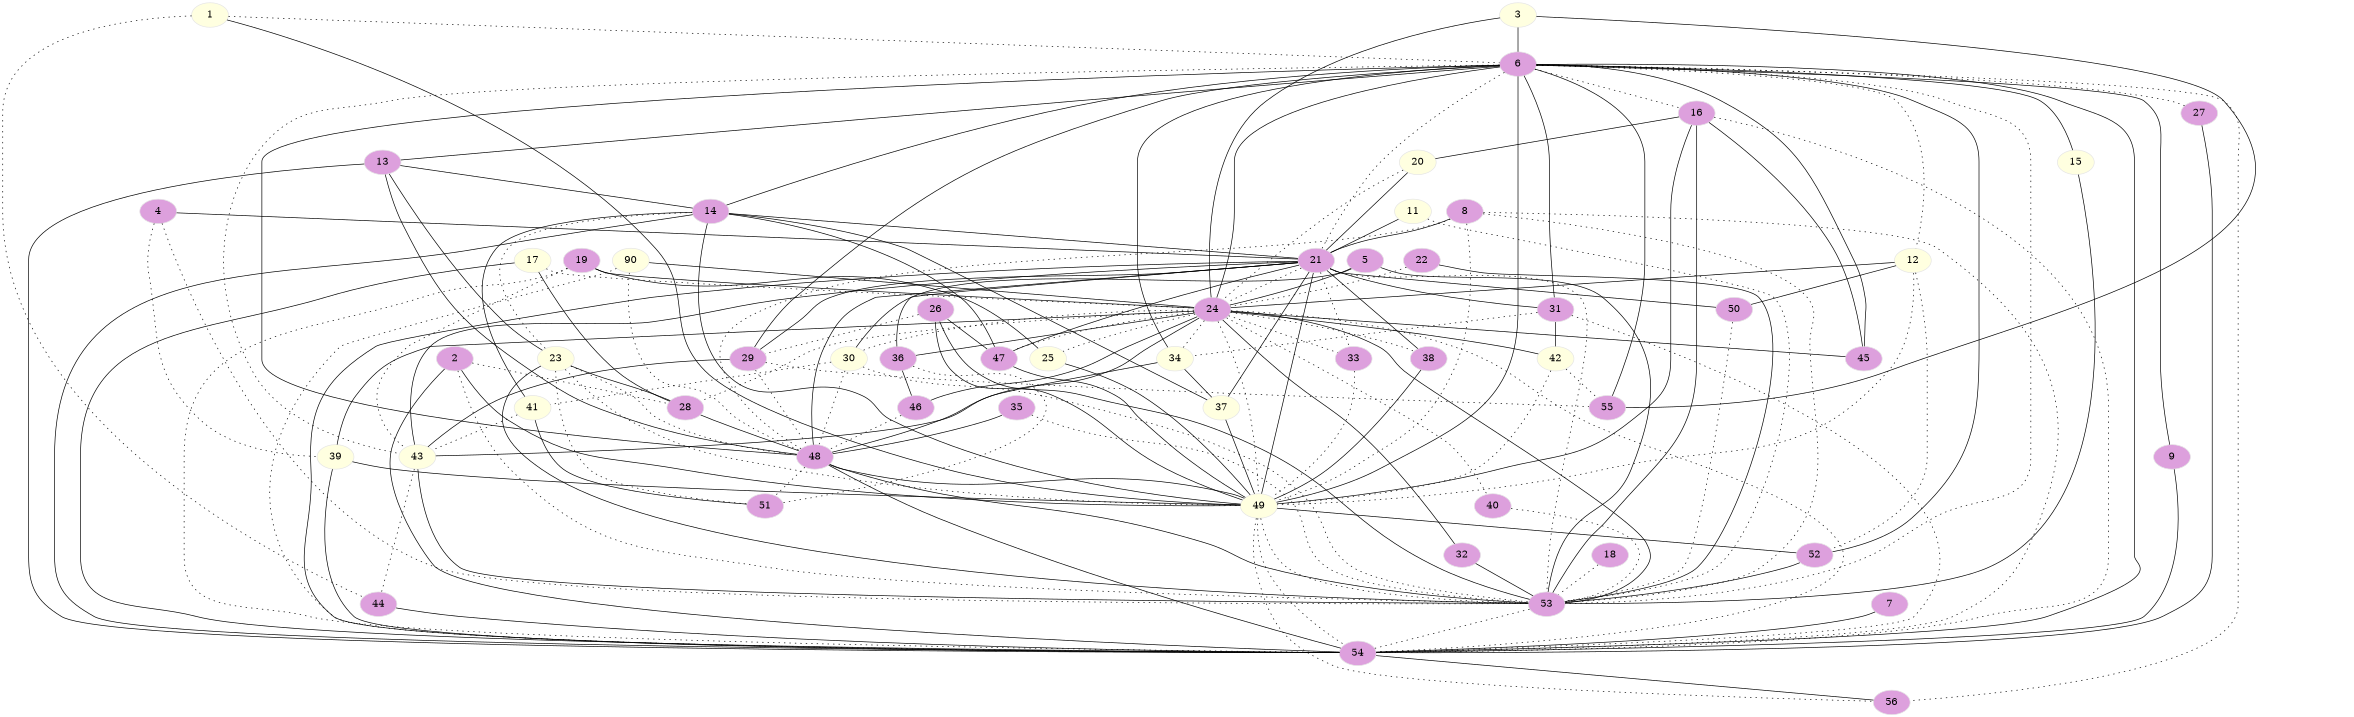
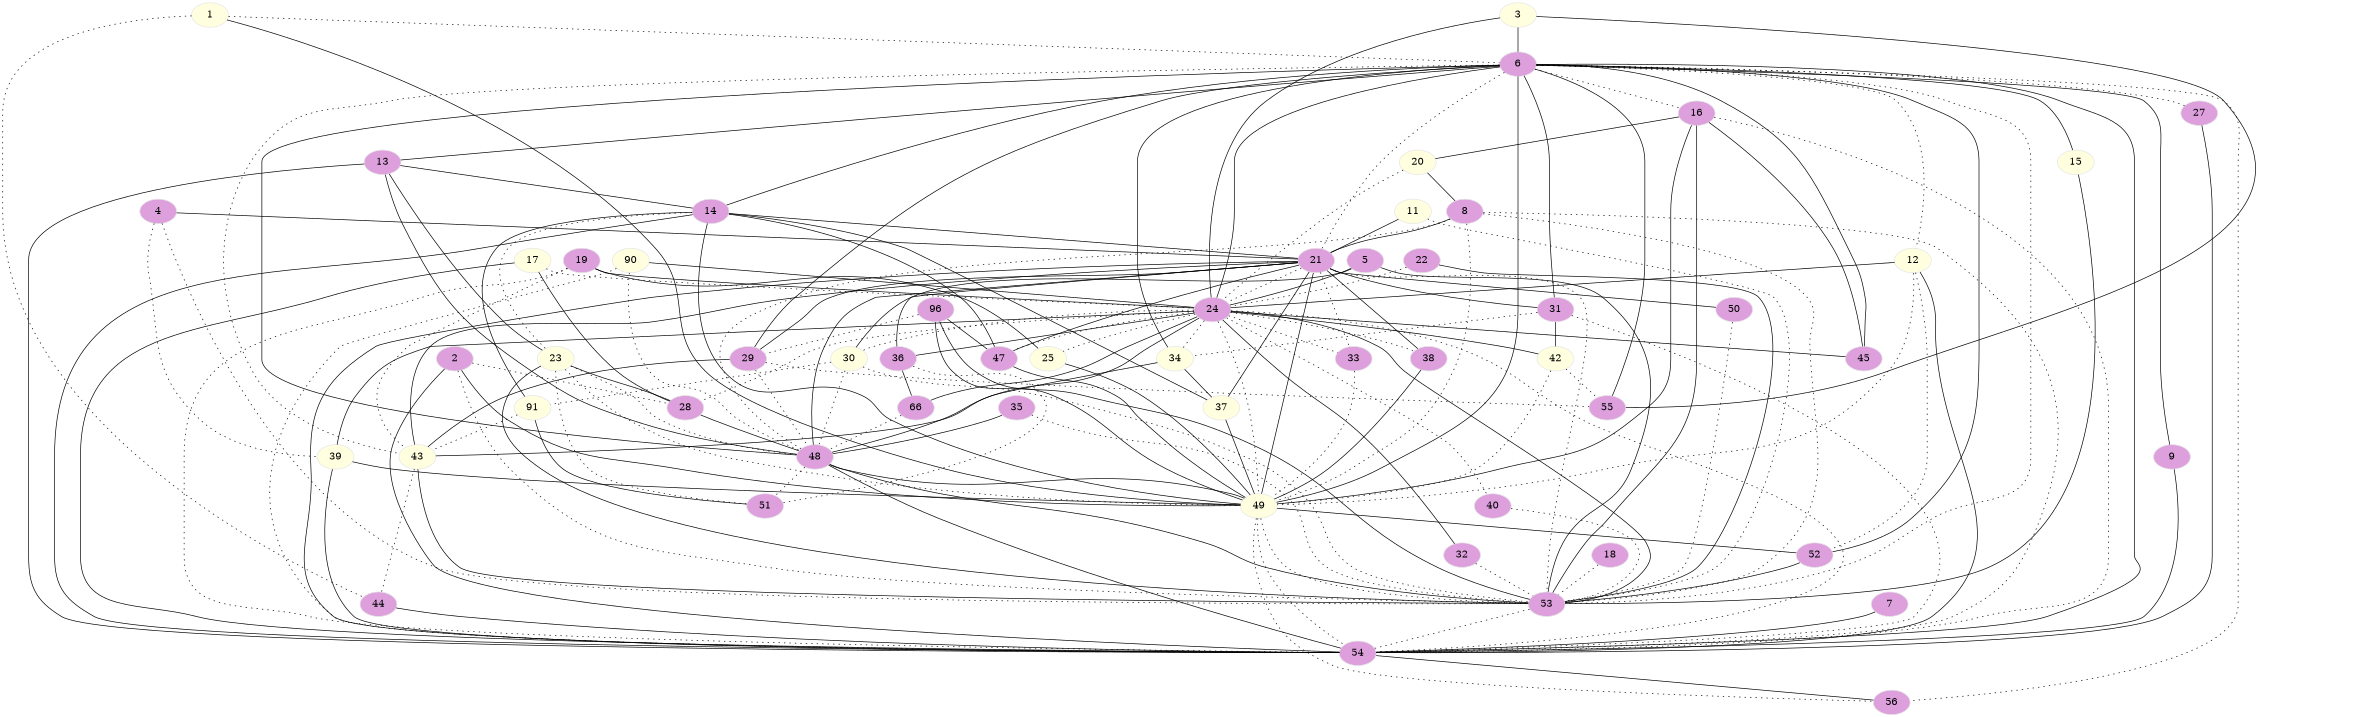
(1367, 211) -> (1441, 187)
(1824, 285) -> (1929, 617)
(936, 310) -> (936, 310)
(533, 408) -> (533, 408)
(916, 408) -> (916, 408)
(1504, 580) -> (1504, 580)
